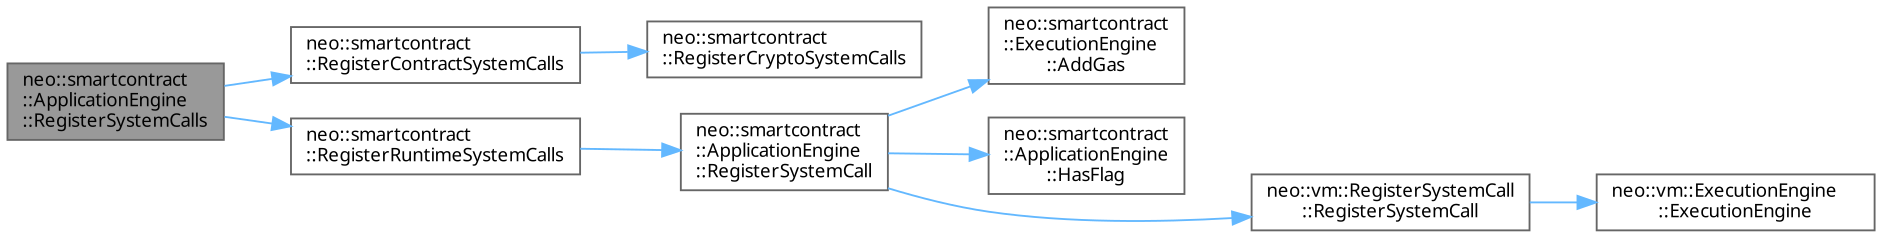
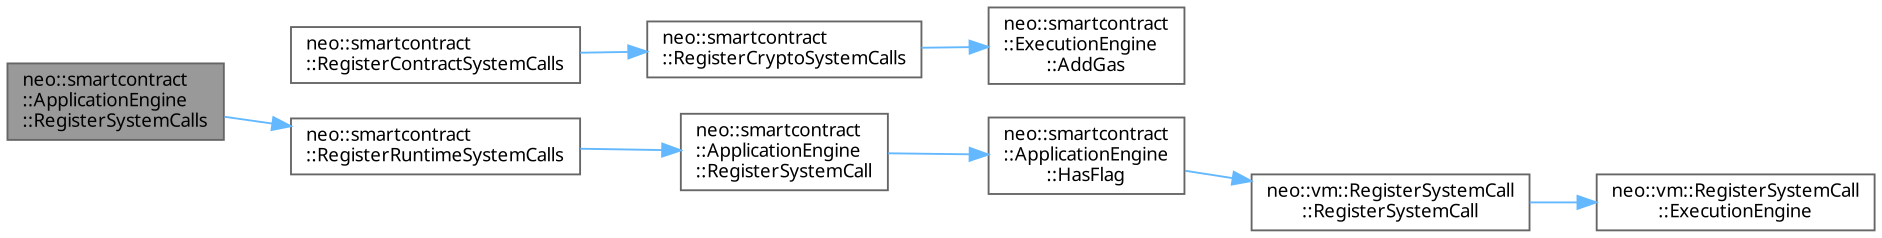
(248, 82) -> none
(929, 101) -> (945, 47)
(1736, 202) -> (1736, 202)
(1058, 219) -> (1209, 174)
